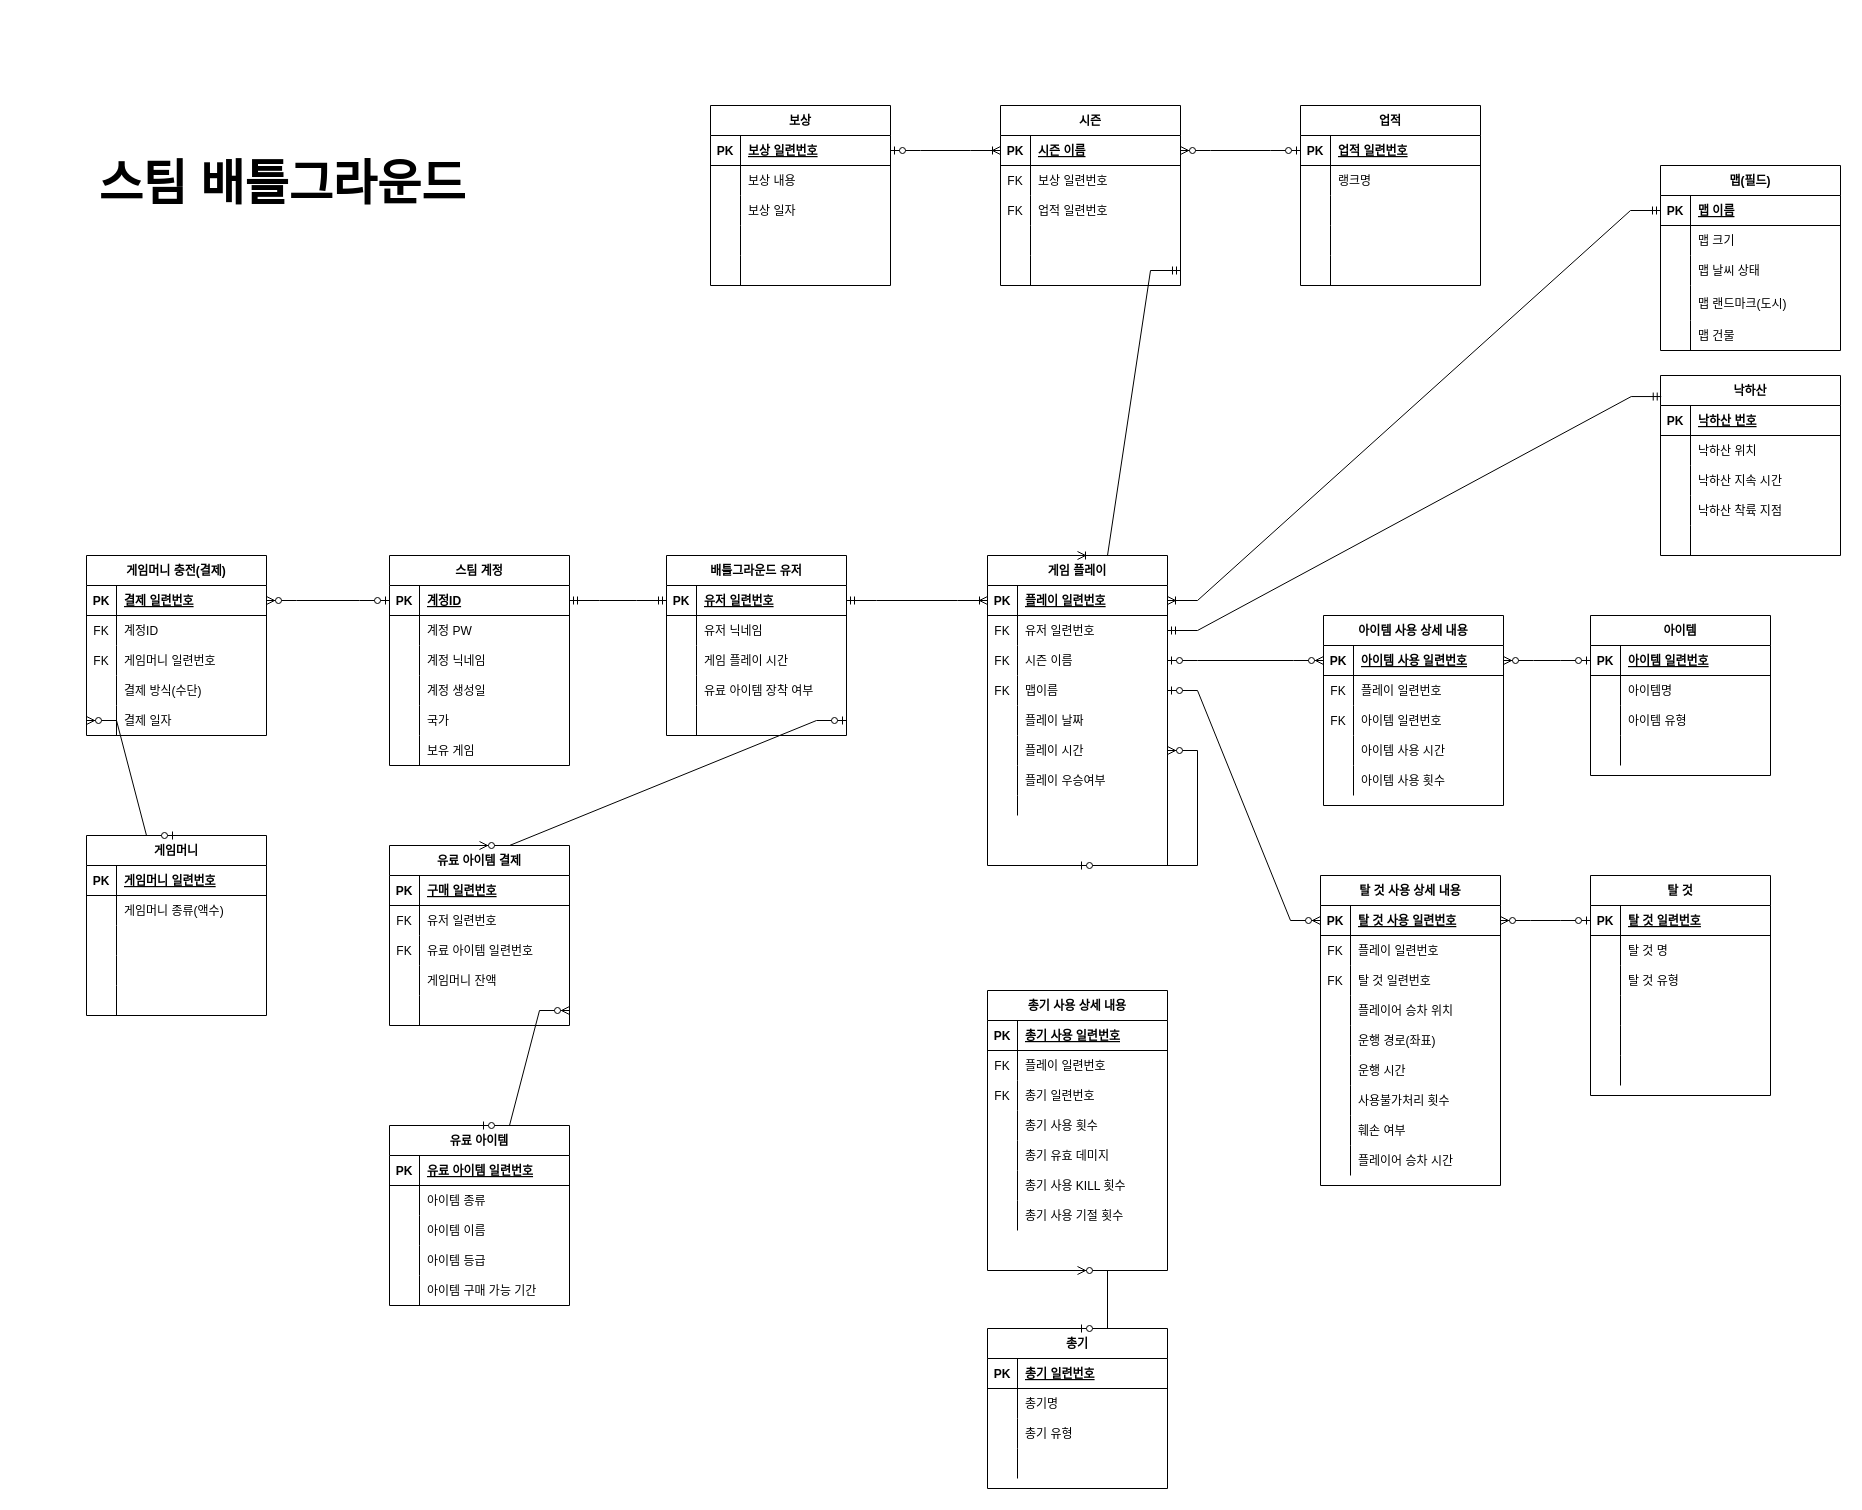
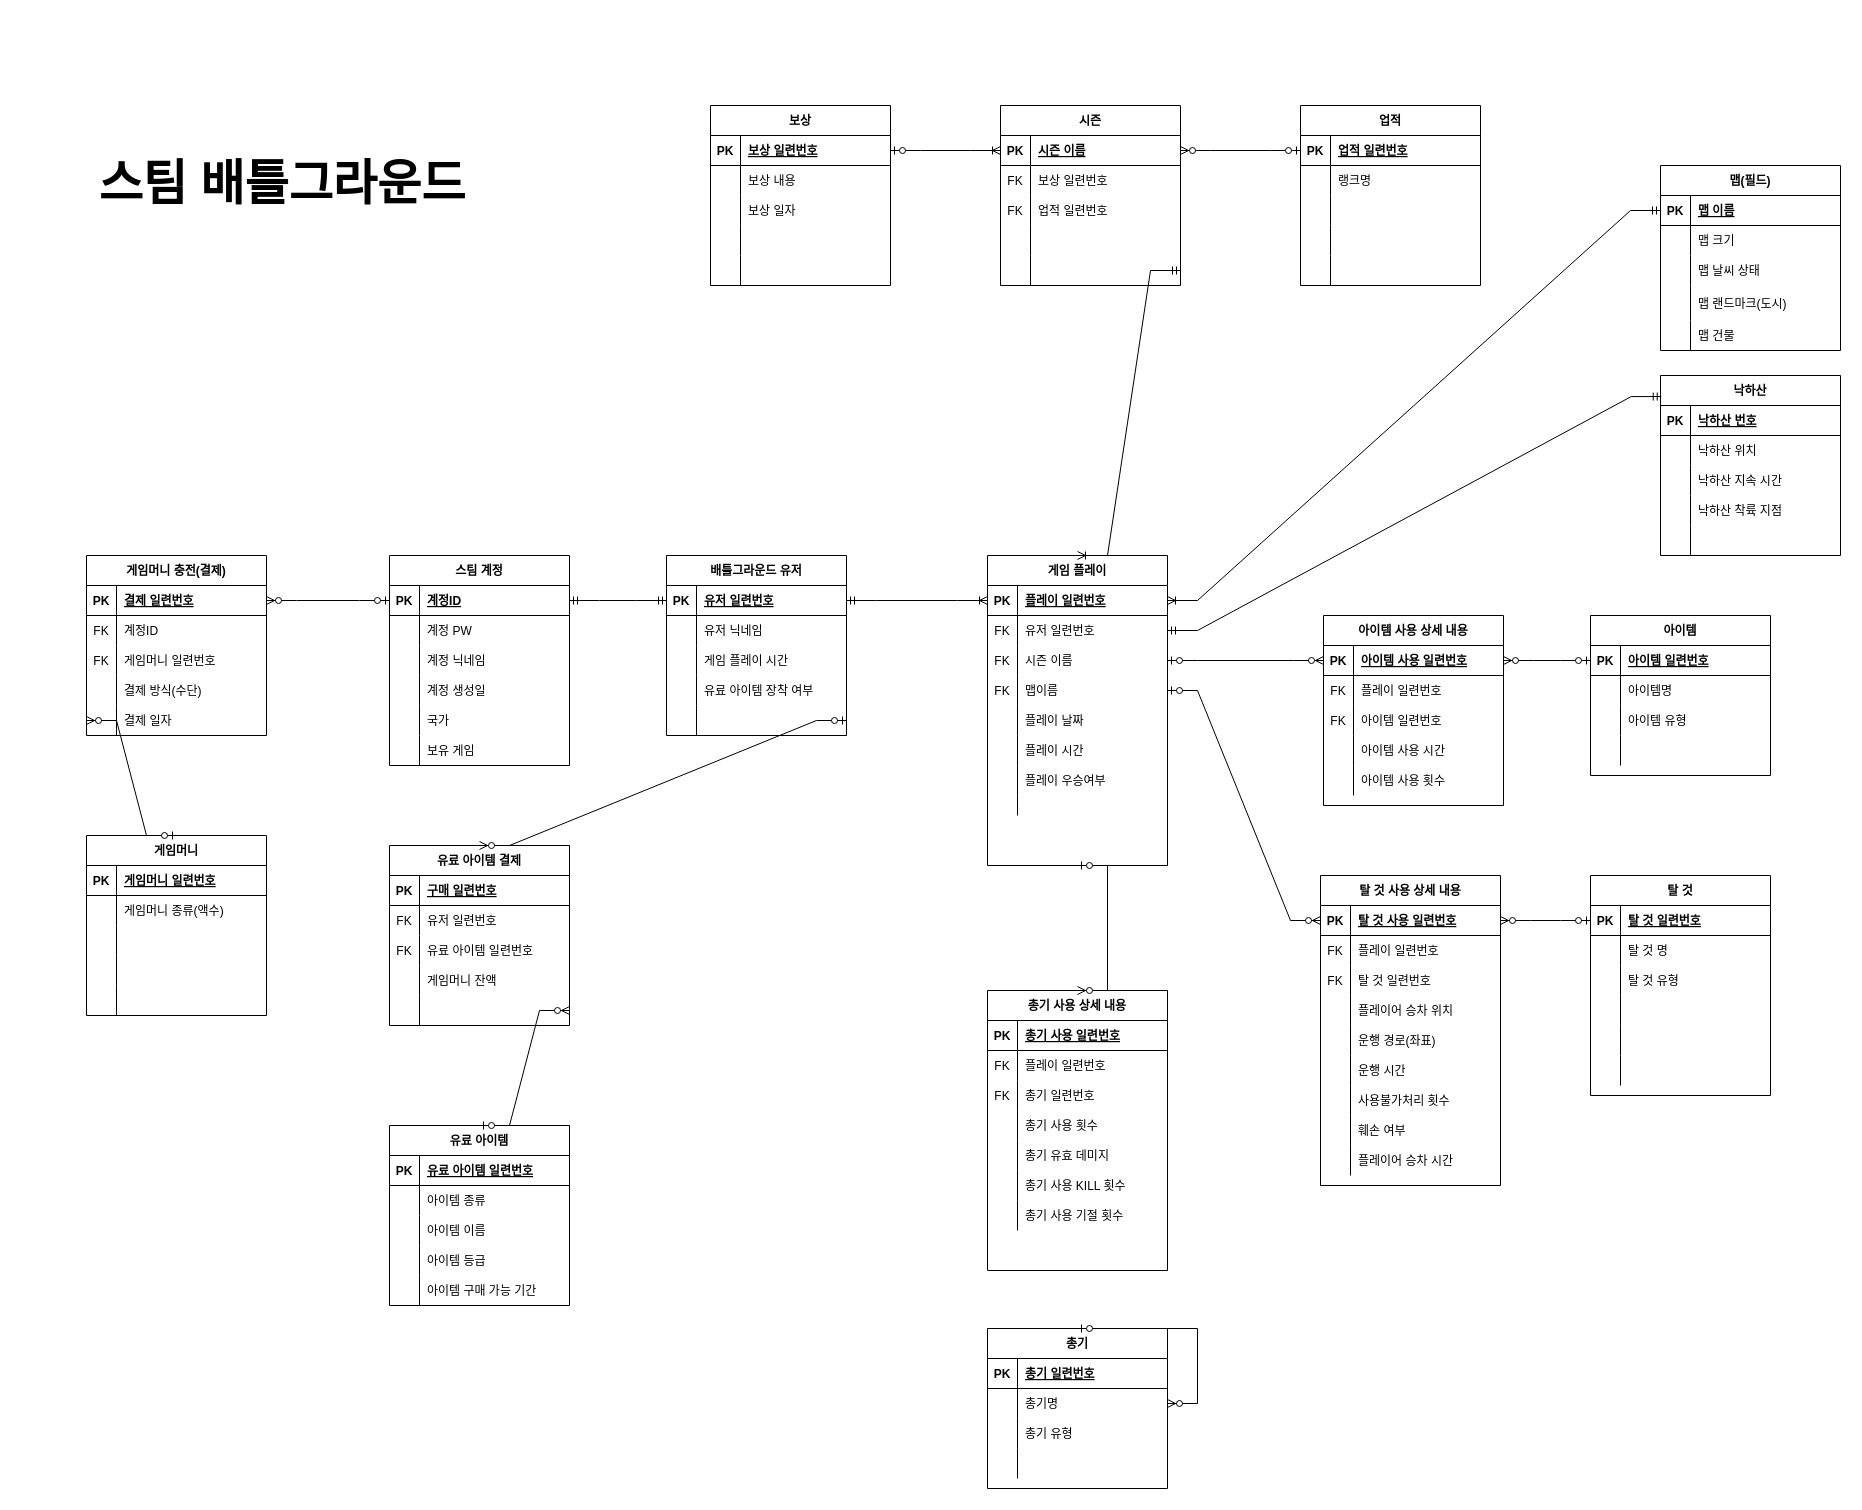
(1198, 810) -> (1108, 930)
(1108, 1302) -> (1198, 1364)
